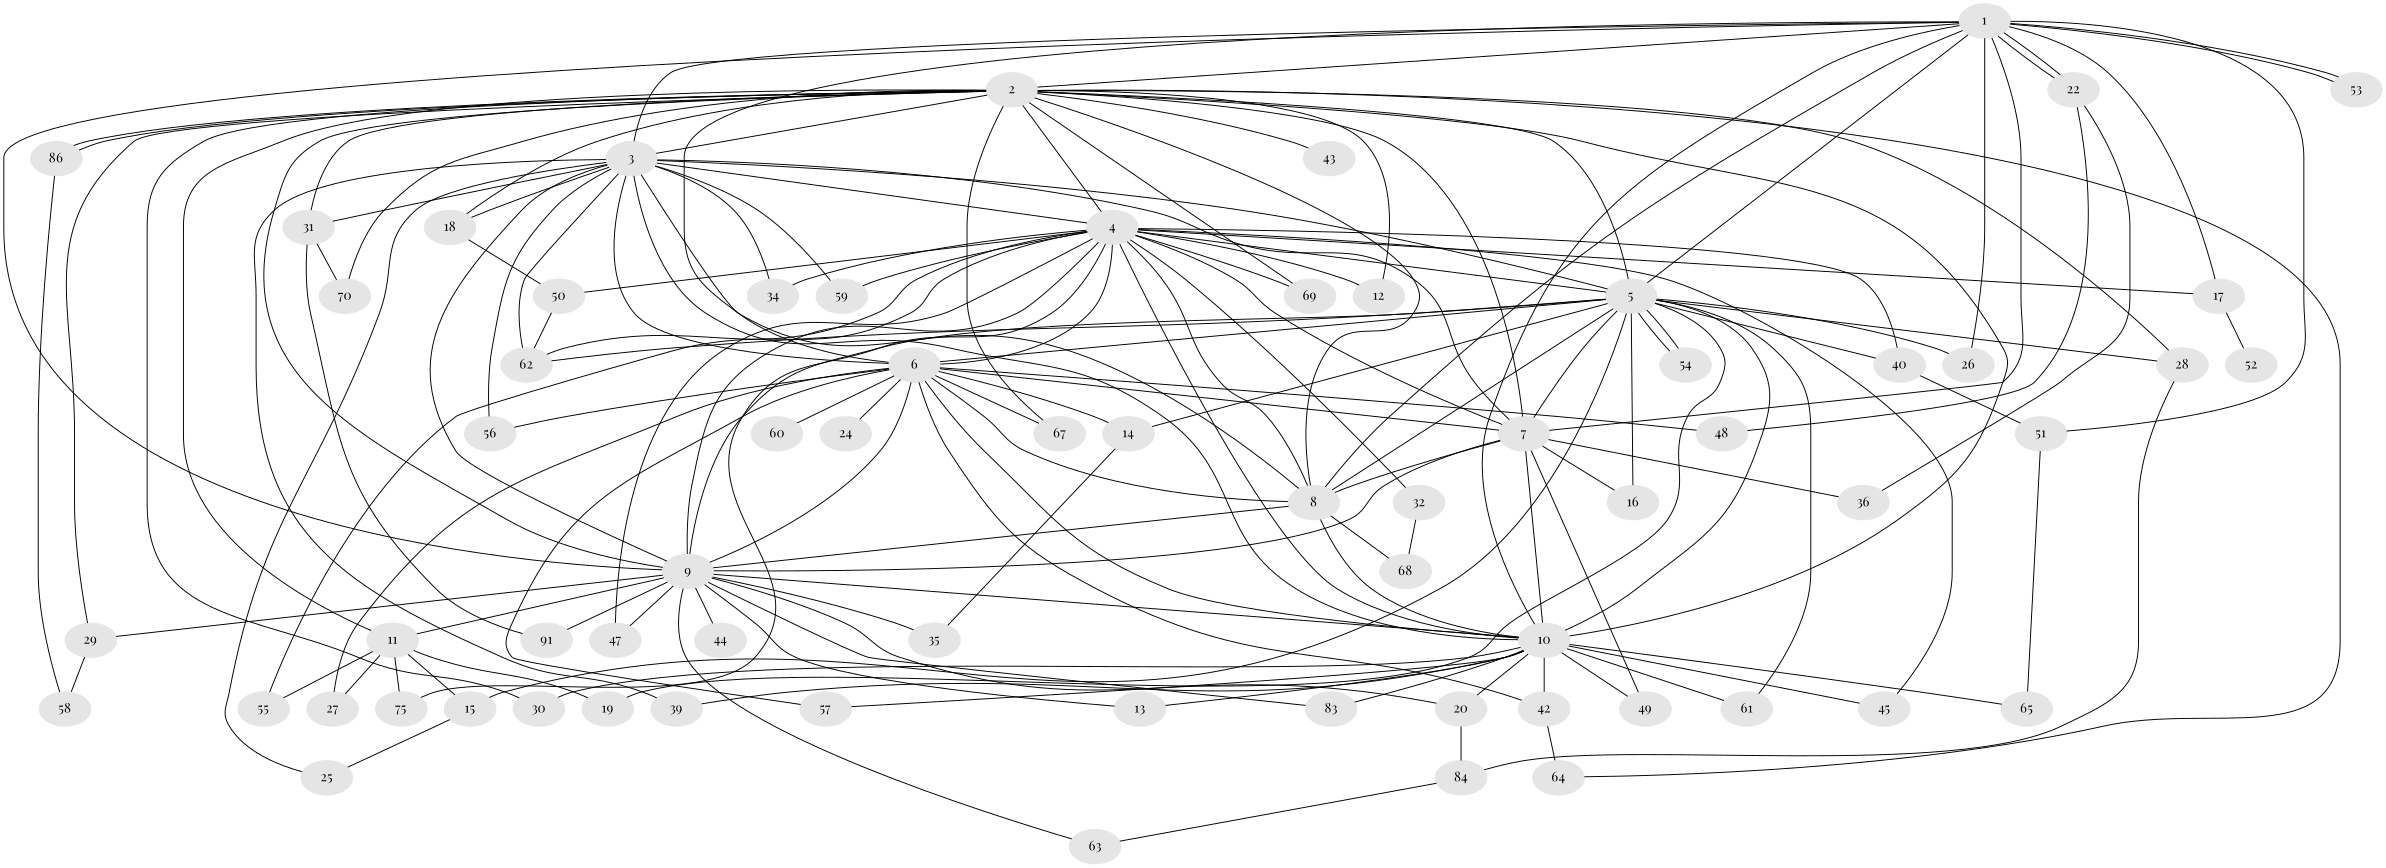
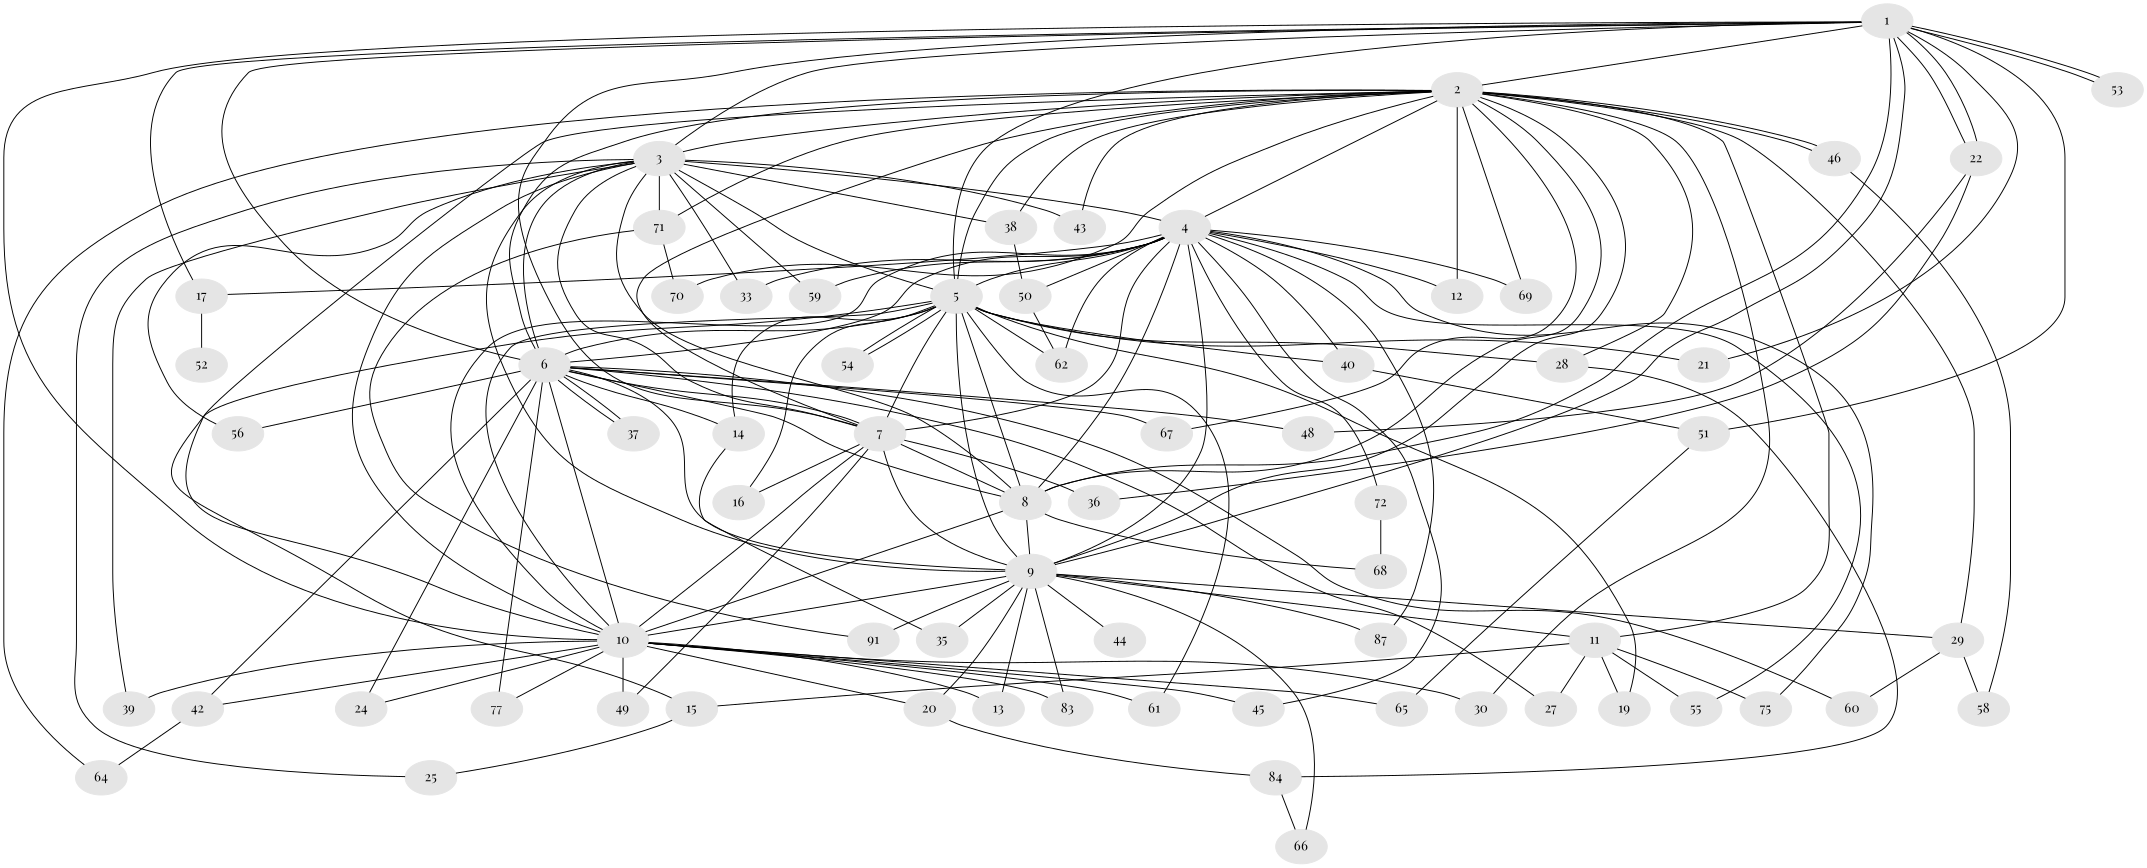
none -> (676, 130)
(56, 159) -> (1835, 159)
(309, 227) -> (659, 227)
(450, 227) -> (1011, 227)
(547, 252) -> (875, 176)
(773, 296) -> (746, 296)
(1968, 365) -> (1704, 365)
none -> (634, 434)
(1419, 503) -> (1381, 503)
(615, 640) -> (1381, 640)
none -> (492, 675)
none -> (1905, 675)
(826, 709) -> (497, 709)
(1095, 847) -> (1301, 847)
